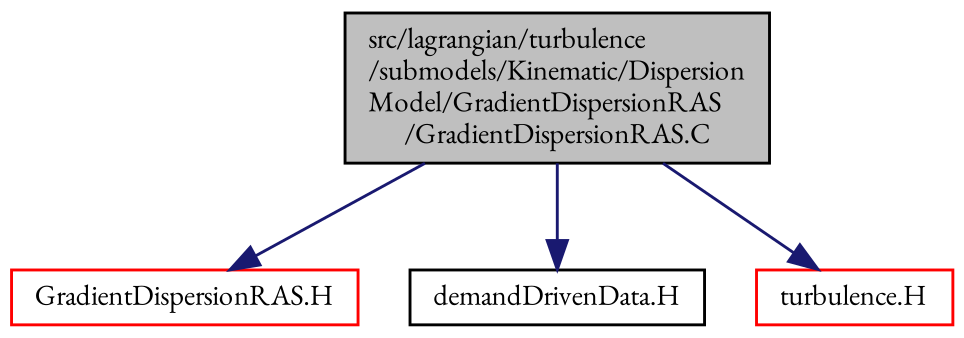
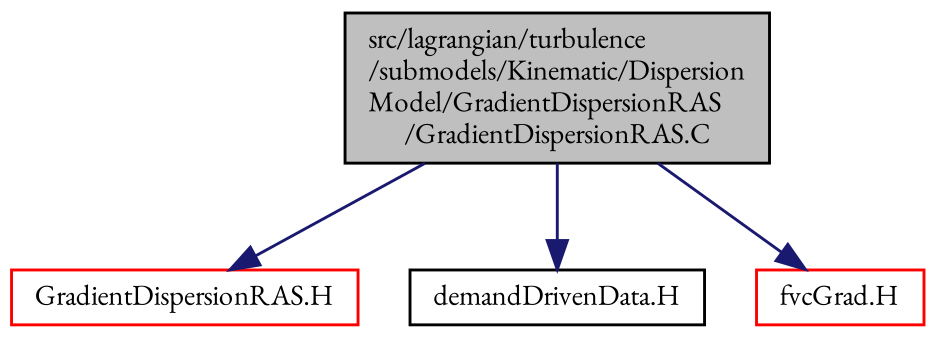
(855, 297) -> (840, 297)
